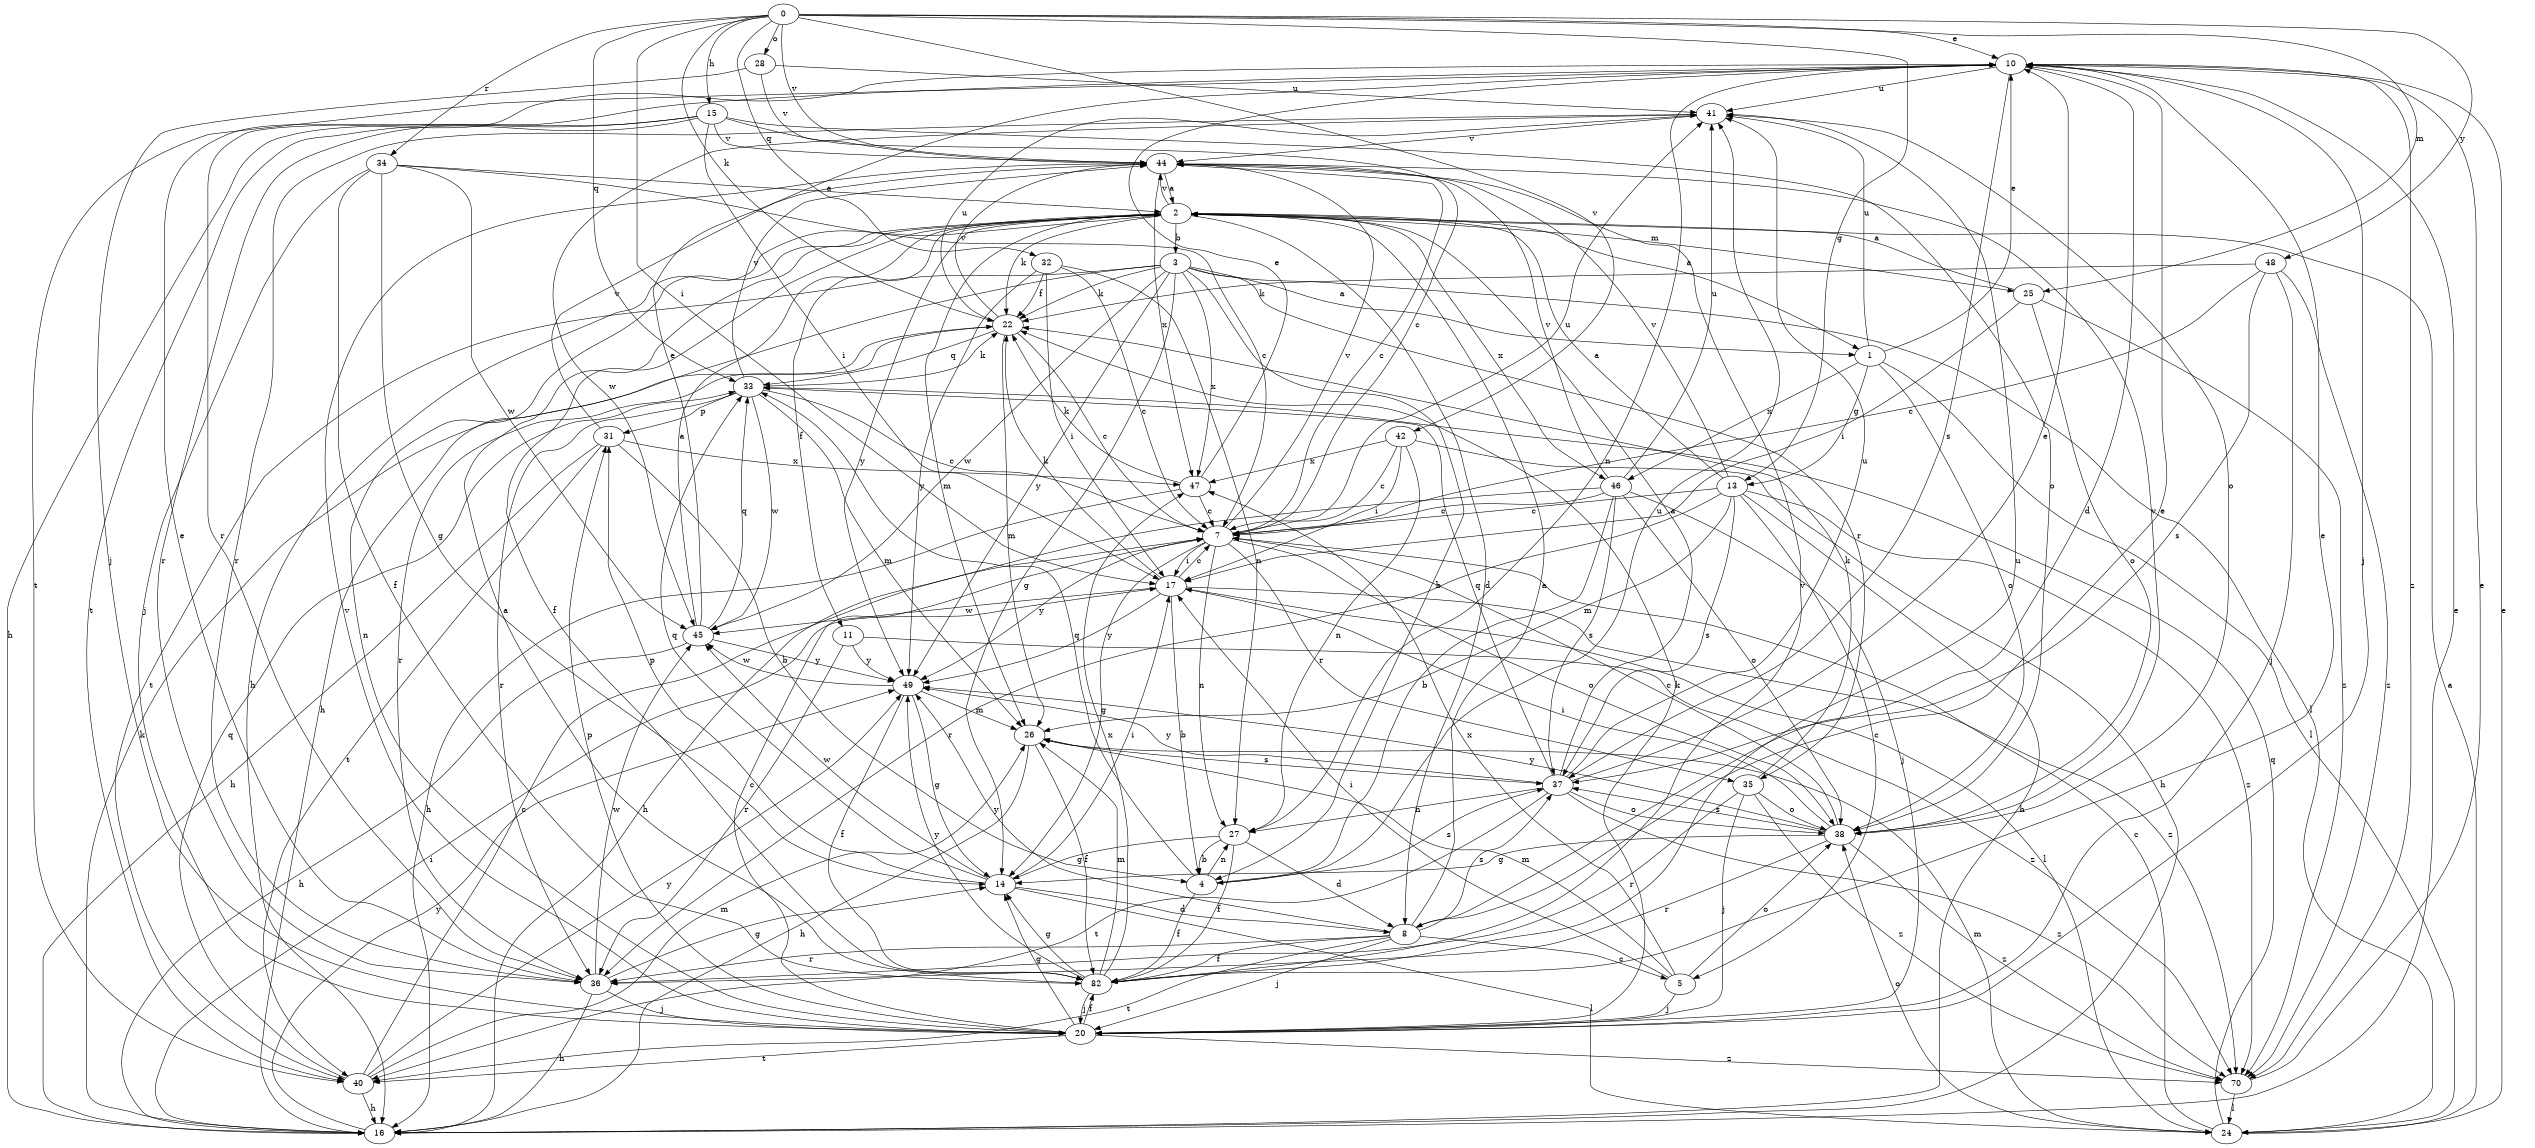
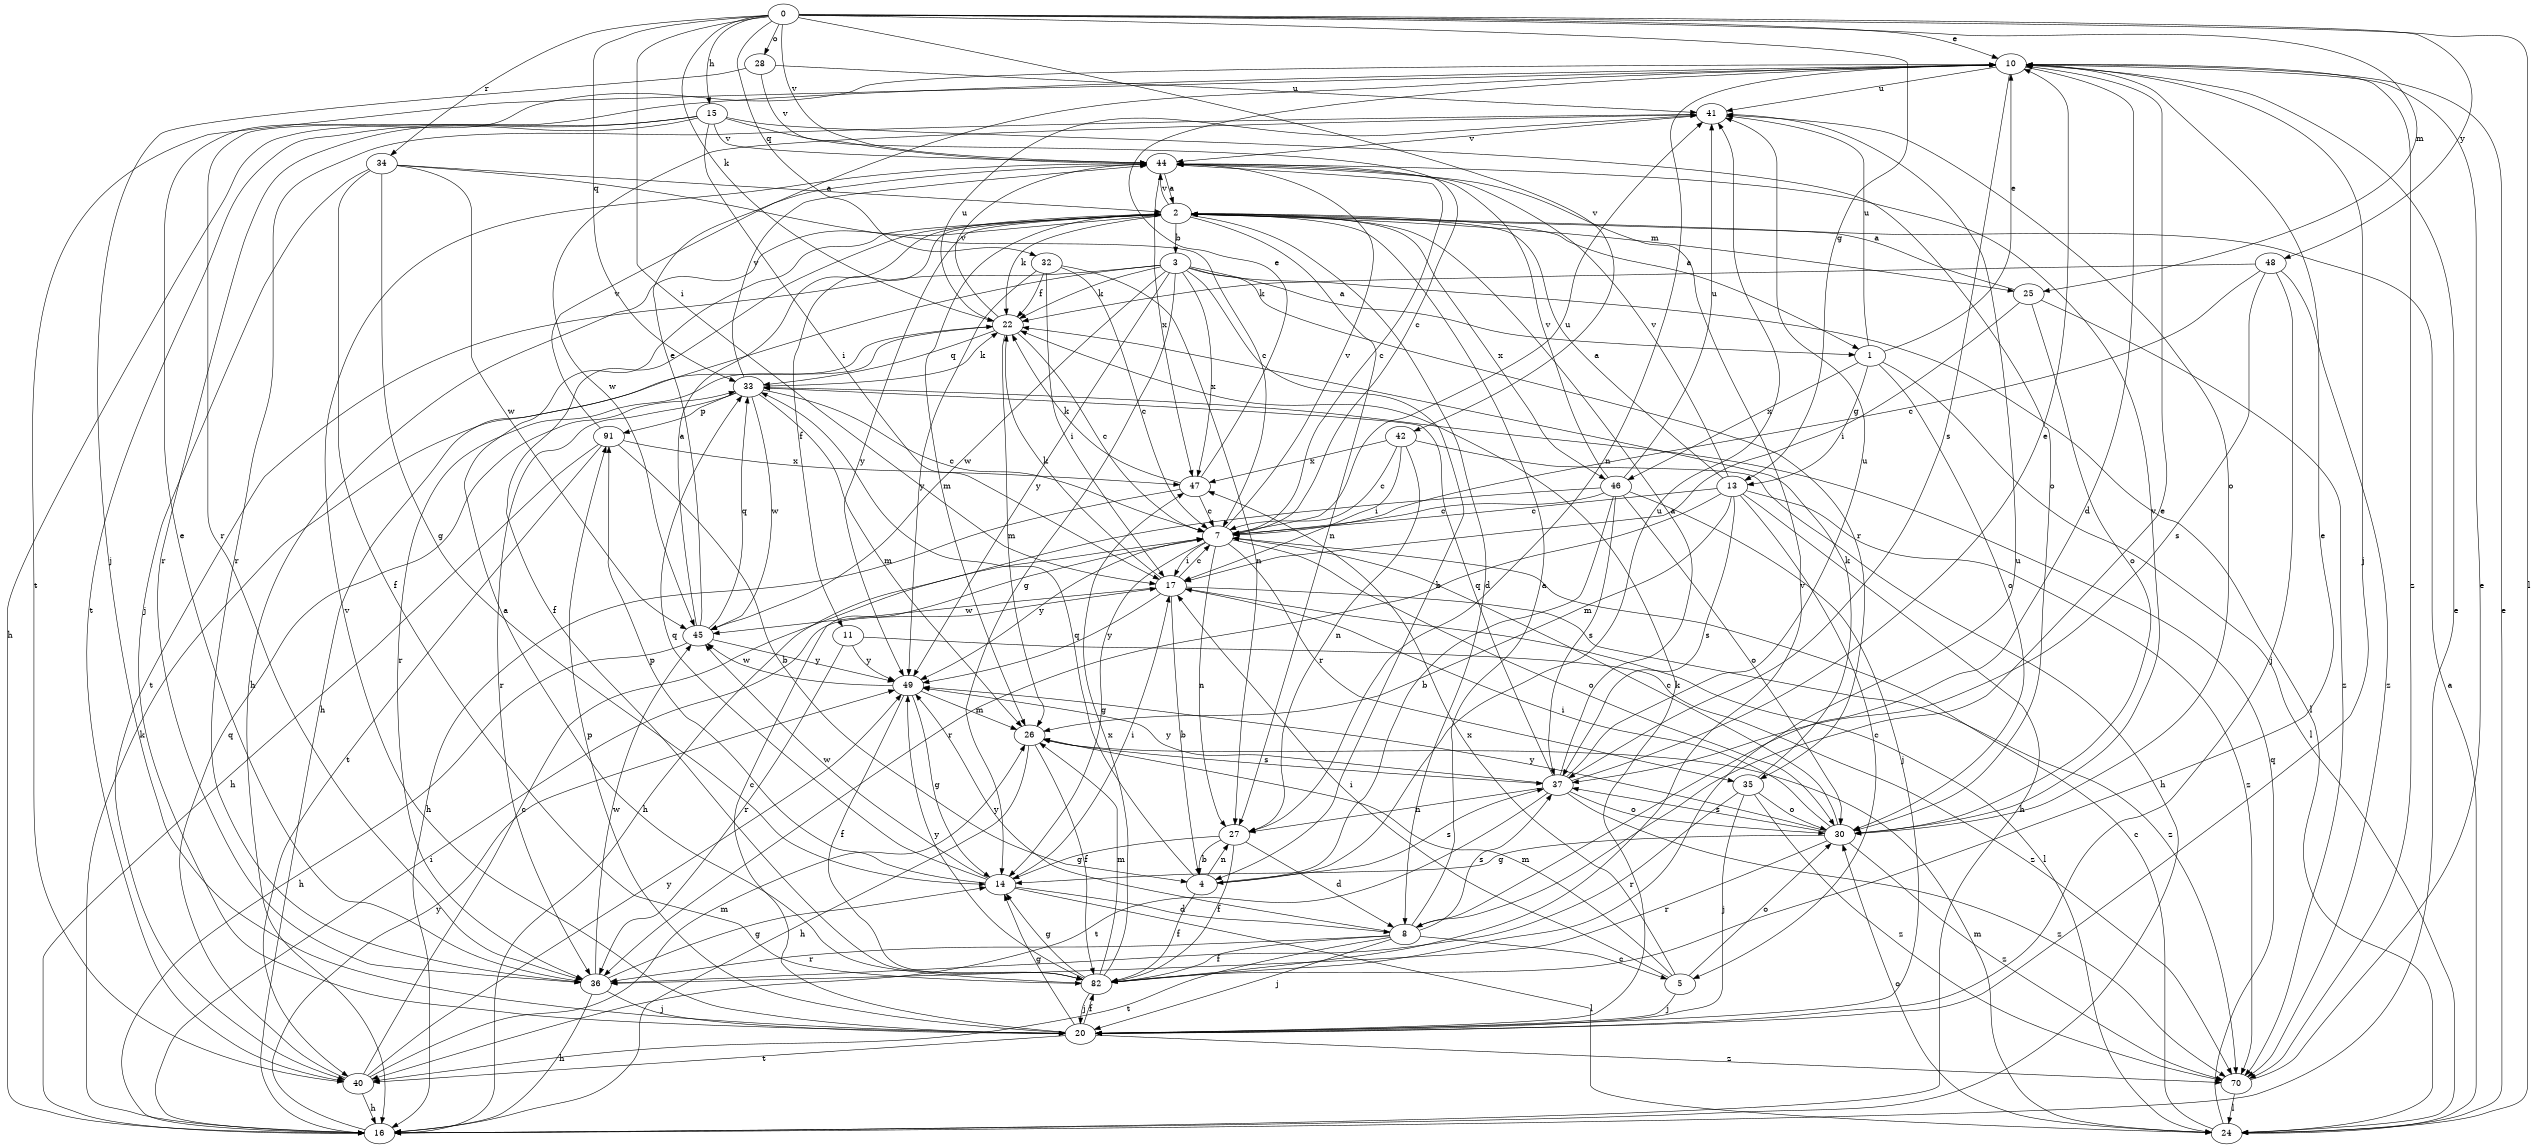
none -> (2482, 35)
(609, 437) -> (609, 437)
(351, 551) -> (1345, 473)
(1840, 835) -> (1840, 835)
